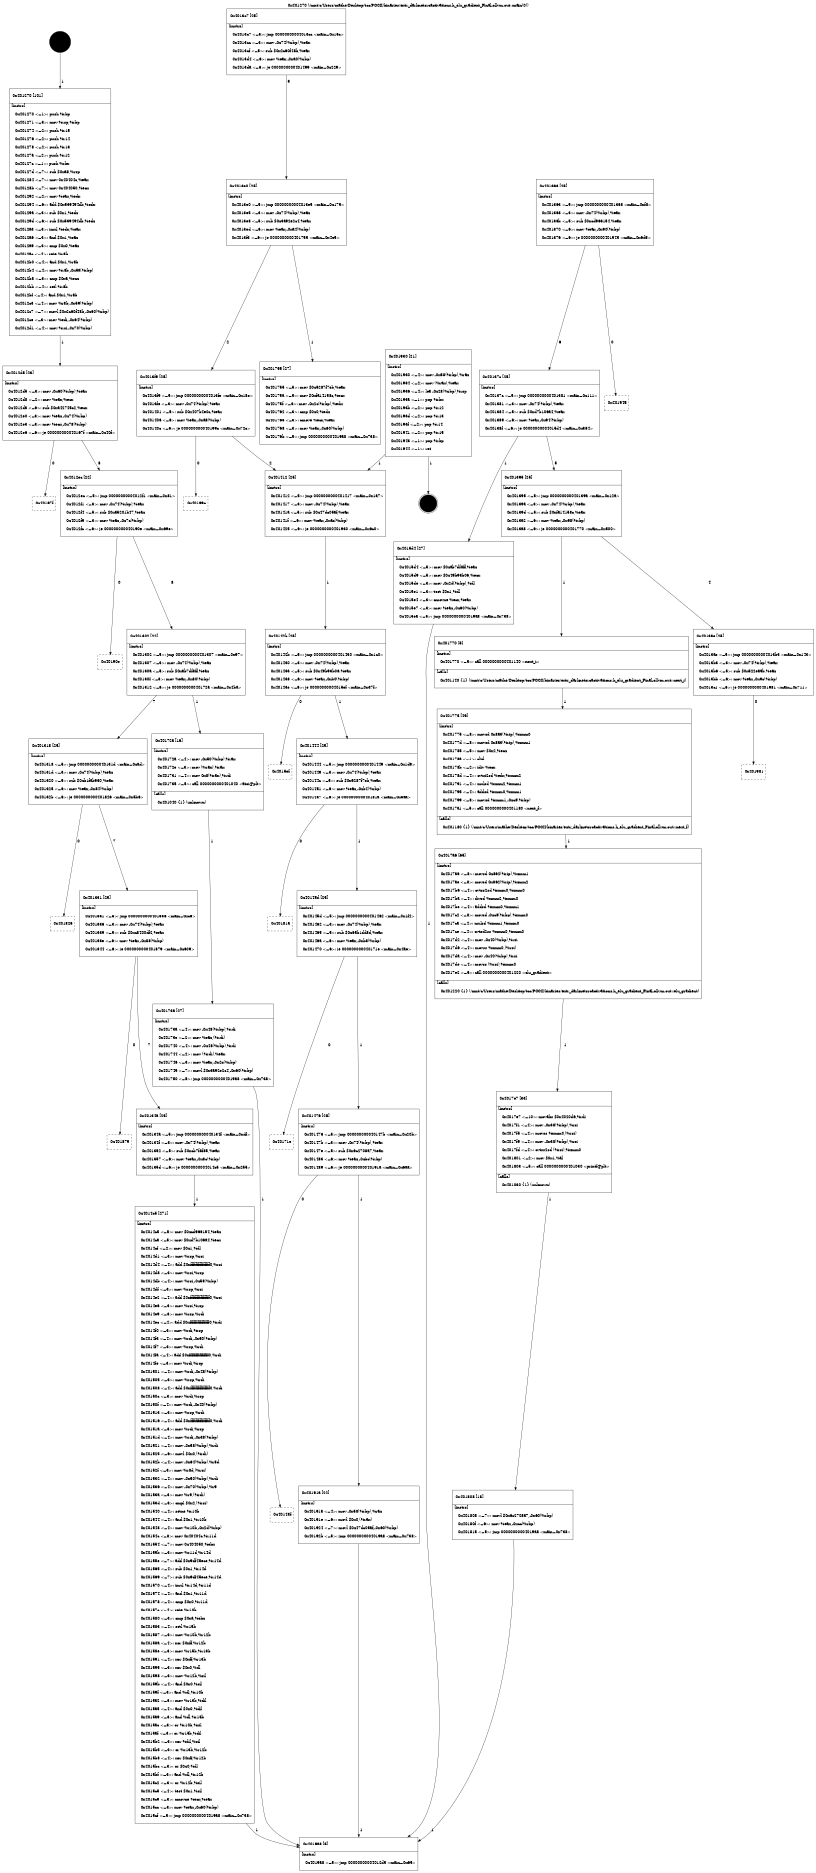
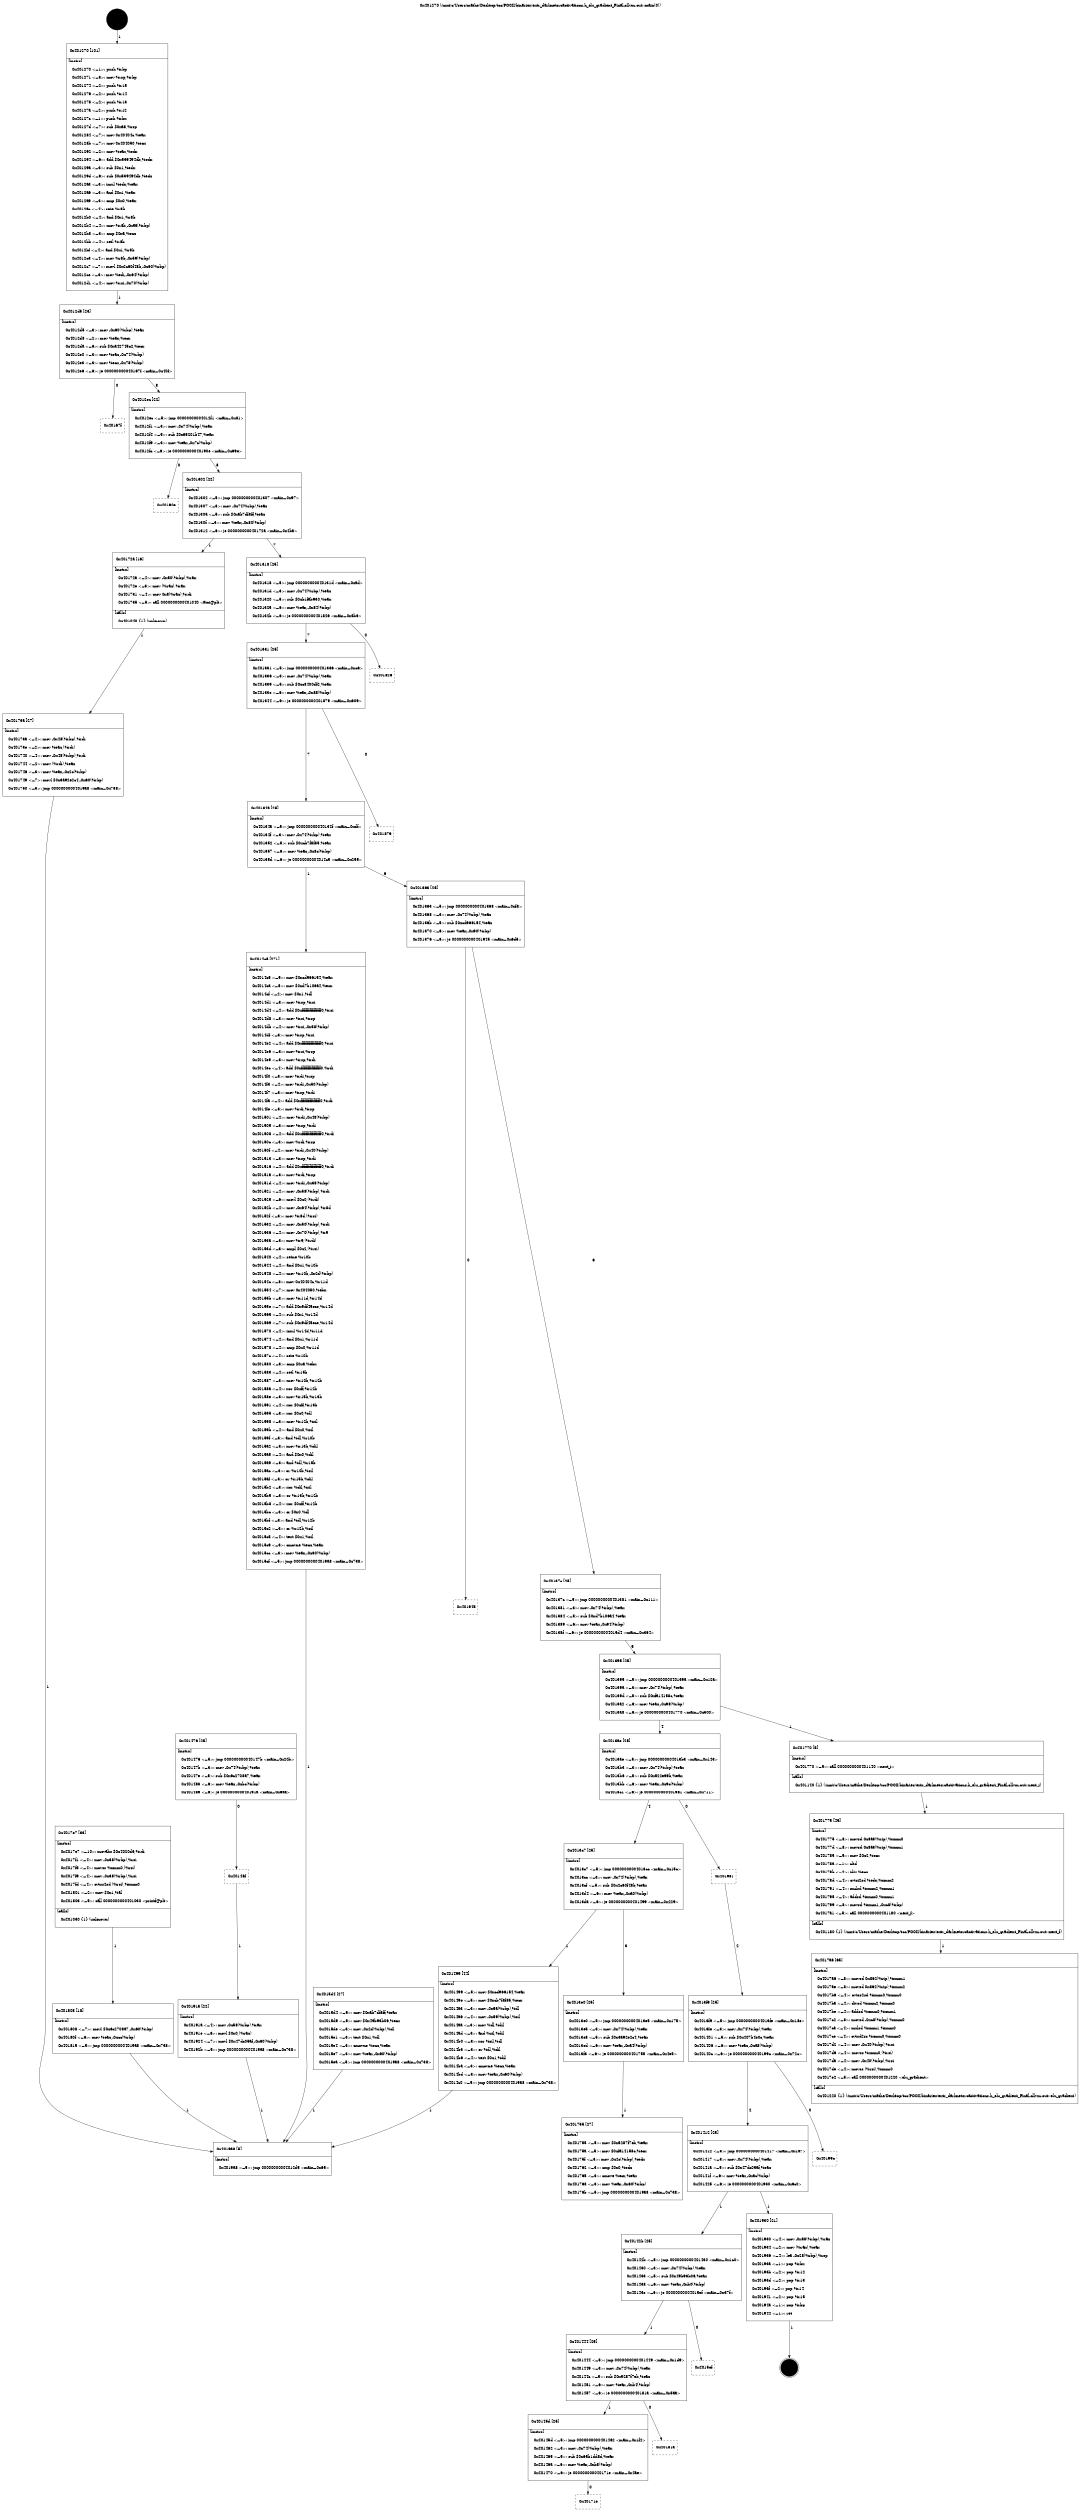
(242, 306) -> (734, 1938)
(378, 462) -> (764, 2202)
(491, 486) -> none
none -> (384, 876)
(358, 1032) -> none
(560, 1044) -> none
(359, 1329) -> (237, 1940)
none -> (642, 1821)
none -> (498, 2028)
